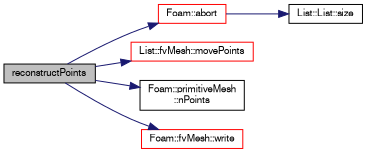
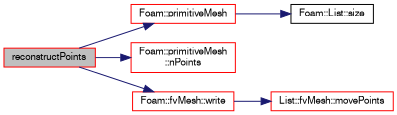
(192, 14) -> (183, 14)
(326, 14) -> (332, 14)
(108, 65) -> (247, 101)
(50, 73) -> (50, 58)
(192, 95) -> (183, 58)
